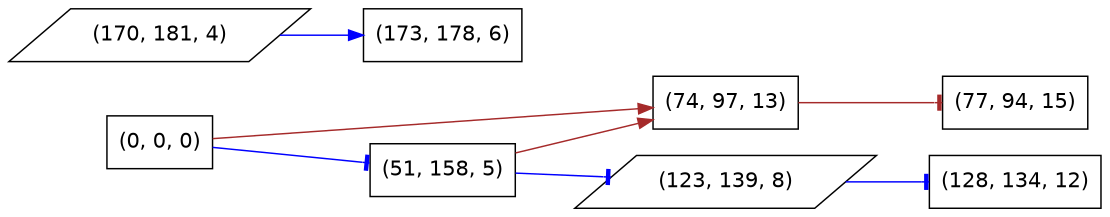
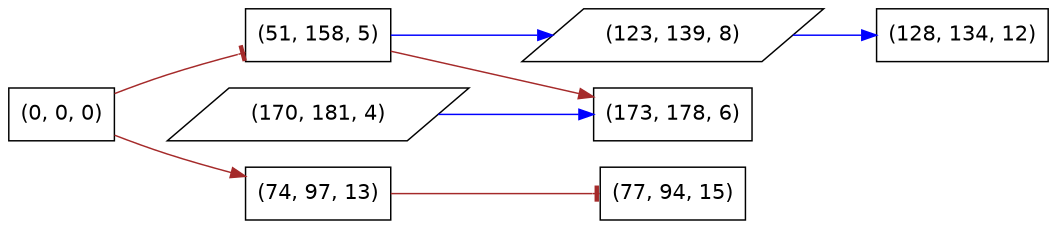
(577, 138) -> (485, 72)
(287, 155) -> (176, 72)
(559, 175) -> (464, 35)
(884, 182) -> (827, 35)
